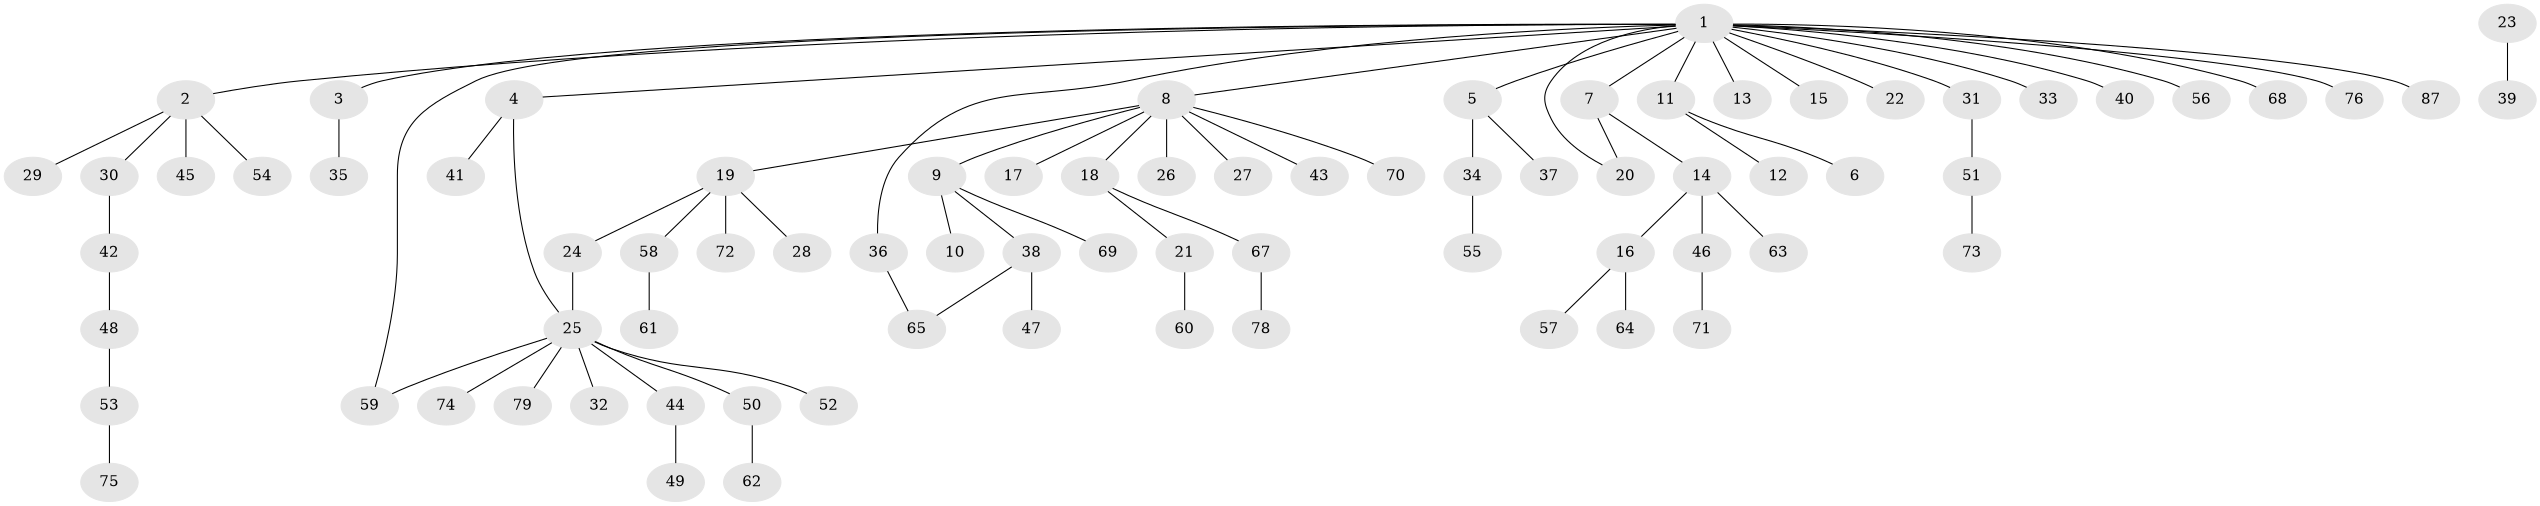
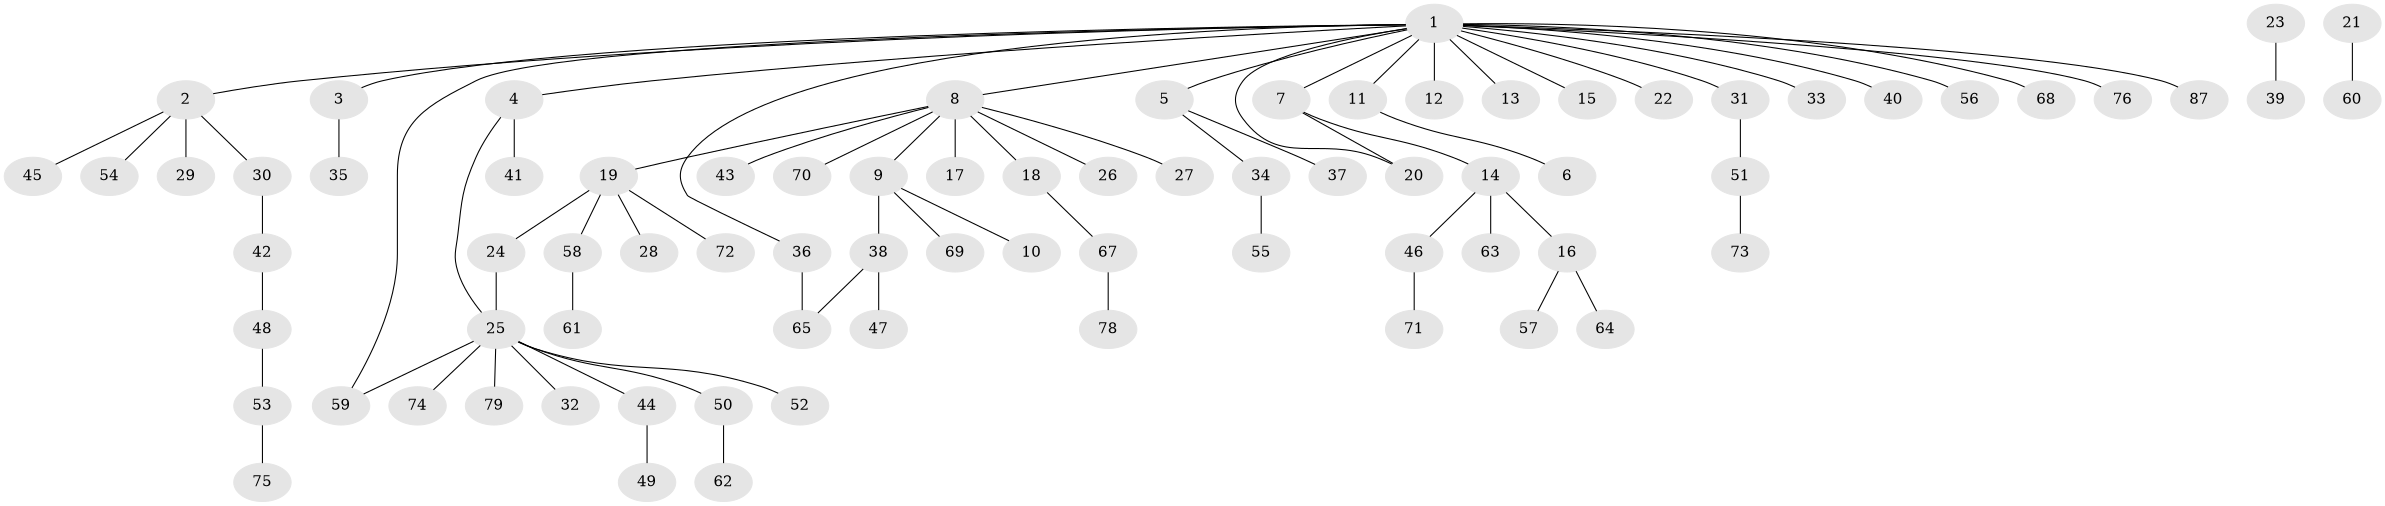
(1722, 138) -> (1434, 62)
(1137, 215) -> none
